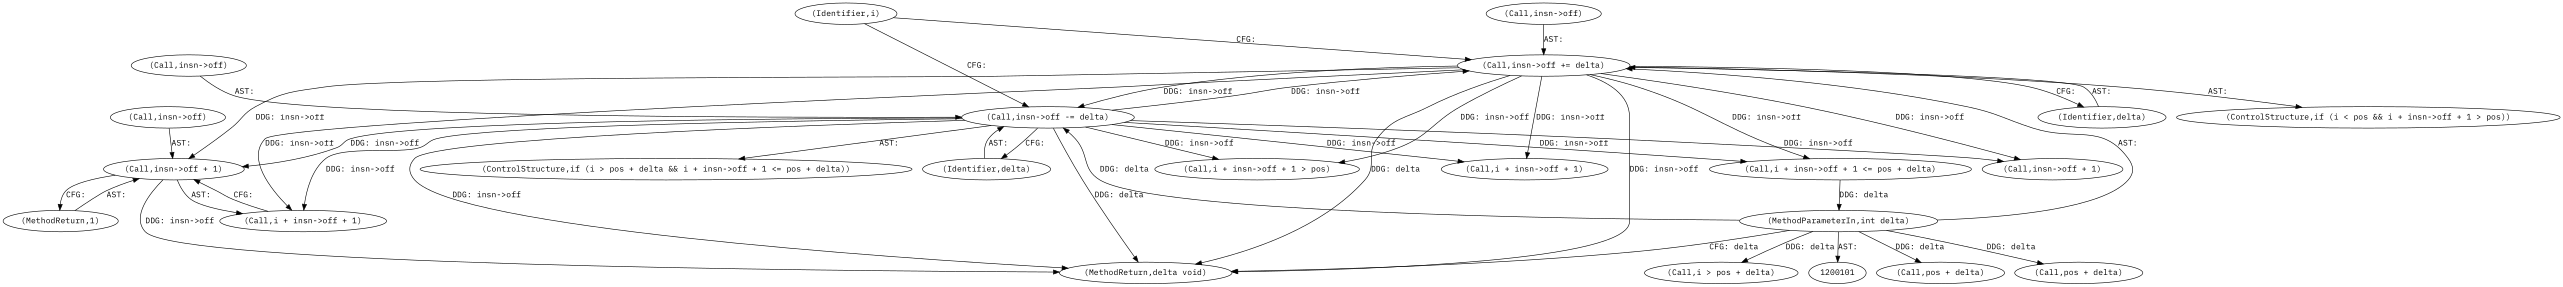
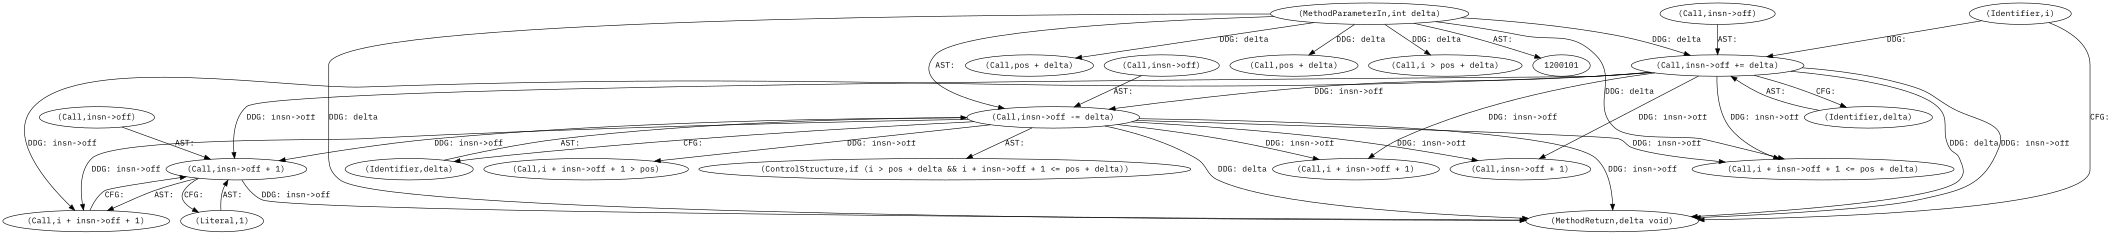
(1249, 40) -> (1899, 40)
(944, 64) -> (1985, 204)
(1287, 87) -> none
(2368, 117) -> none
(1435, 125) -> none
(2131, 143) -> (1677, 40)
(1125, 169) -> (948, 66)
(1840, 192) -> (1605, 92)
(61, 221) -> (222, 221)
(1734, 247) -> (353, 117)
